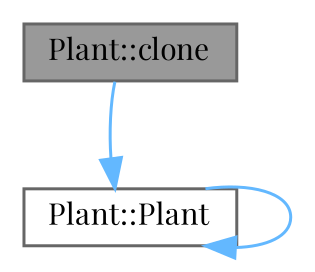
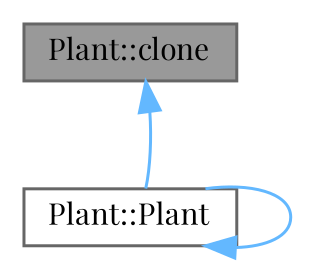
(110, 120) -> (150, 150)
